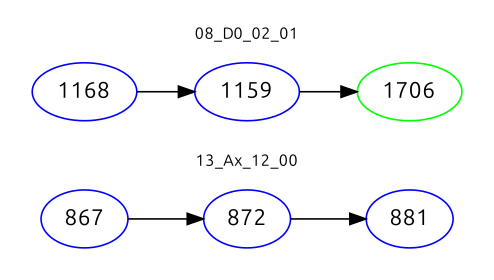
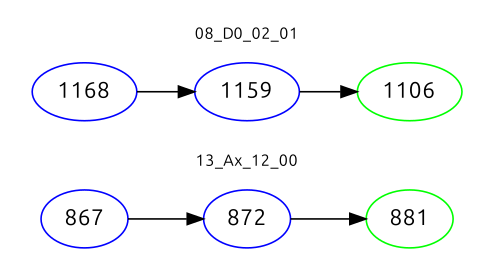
(410, 92) -> (410, 92)
(410, 219) -> (410, 219)
